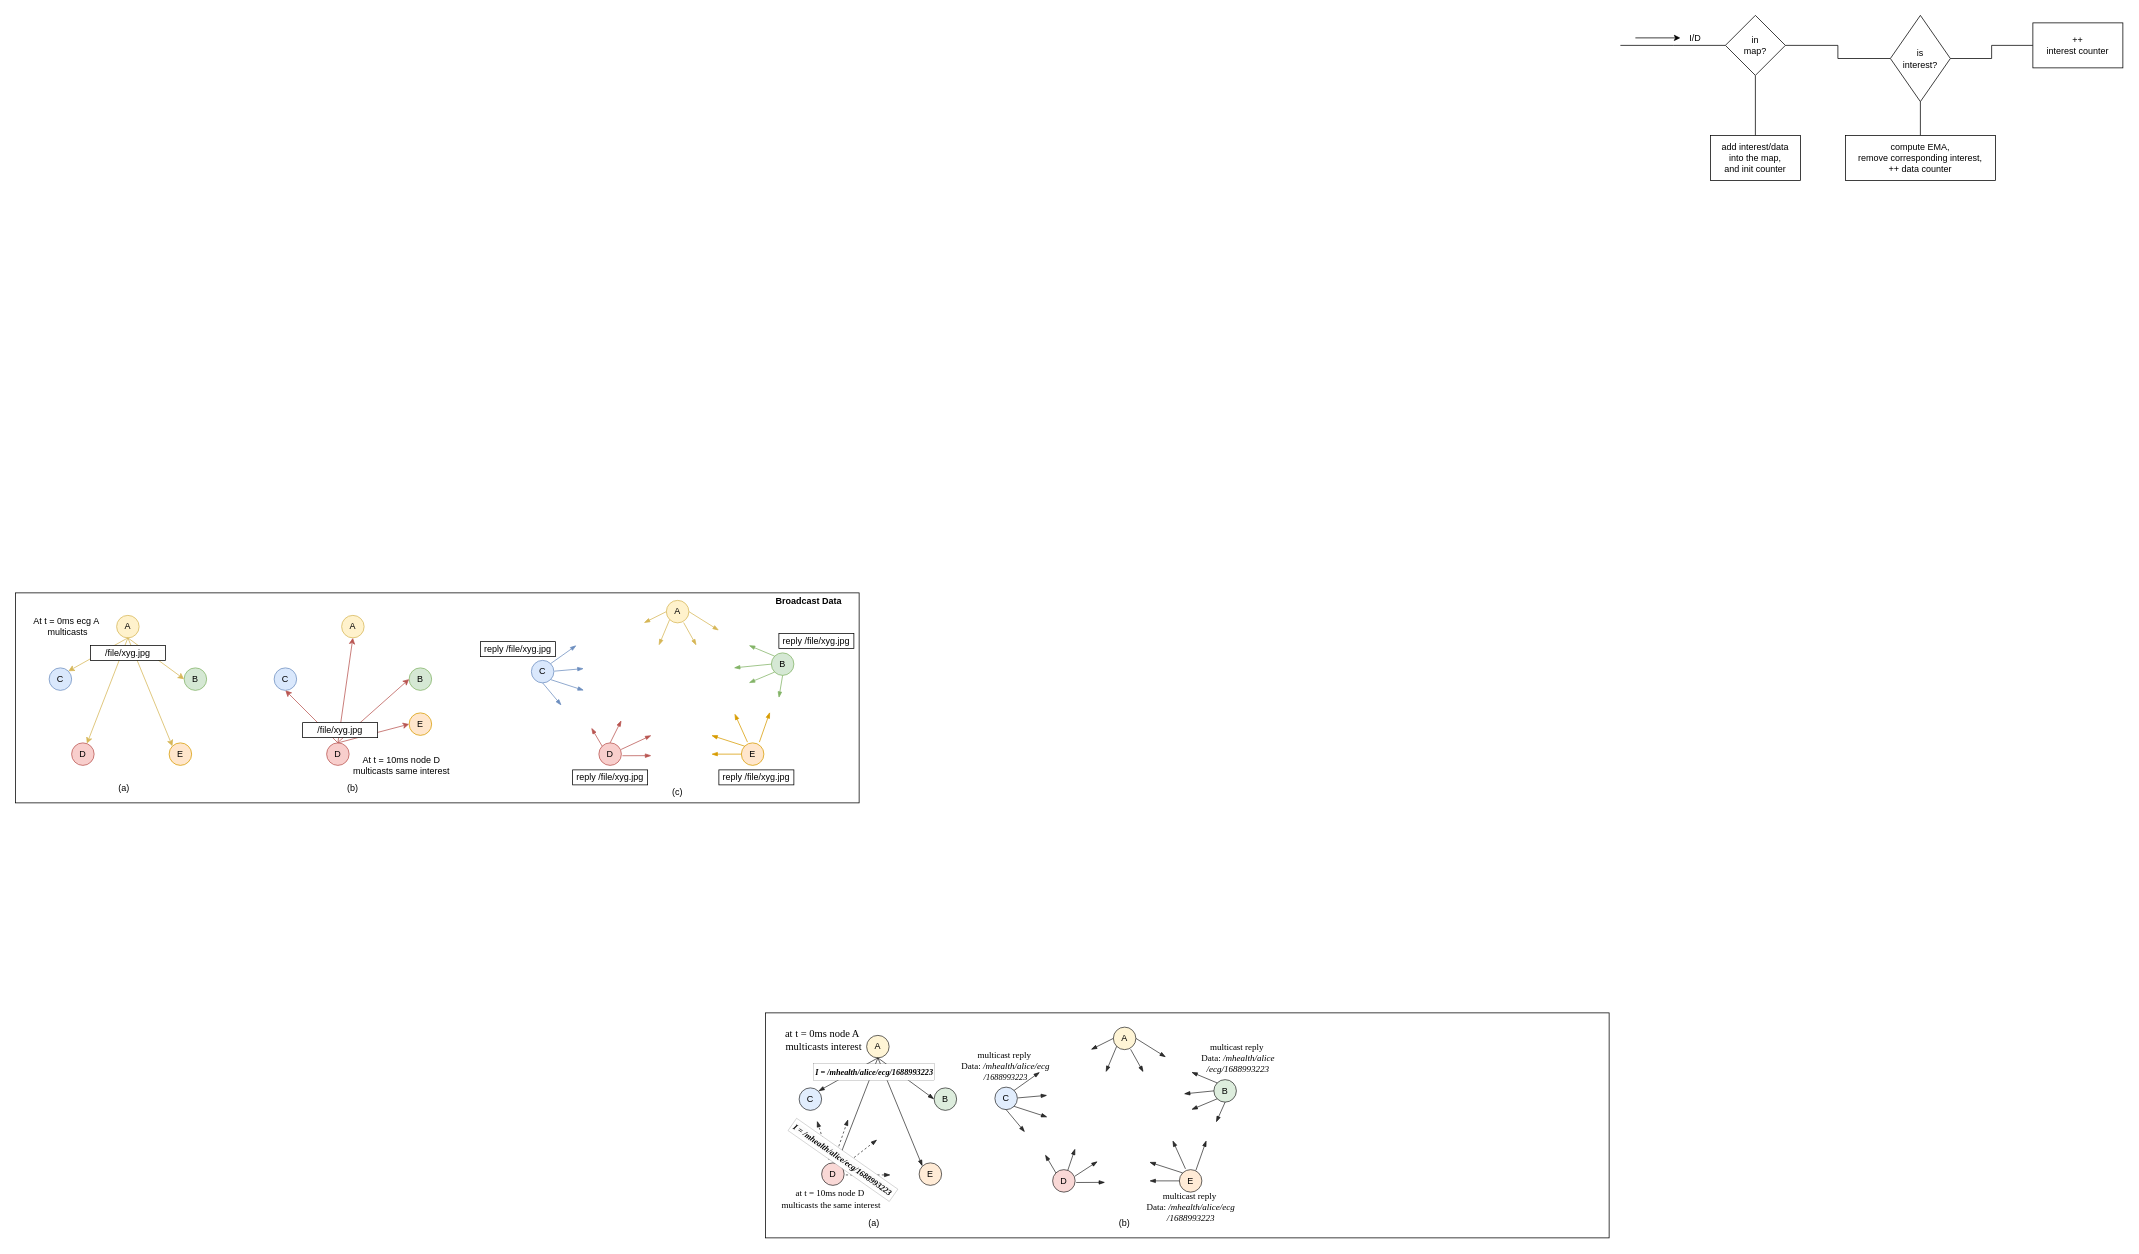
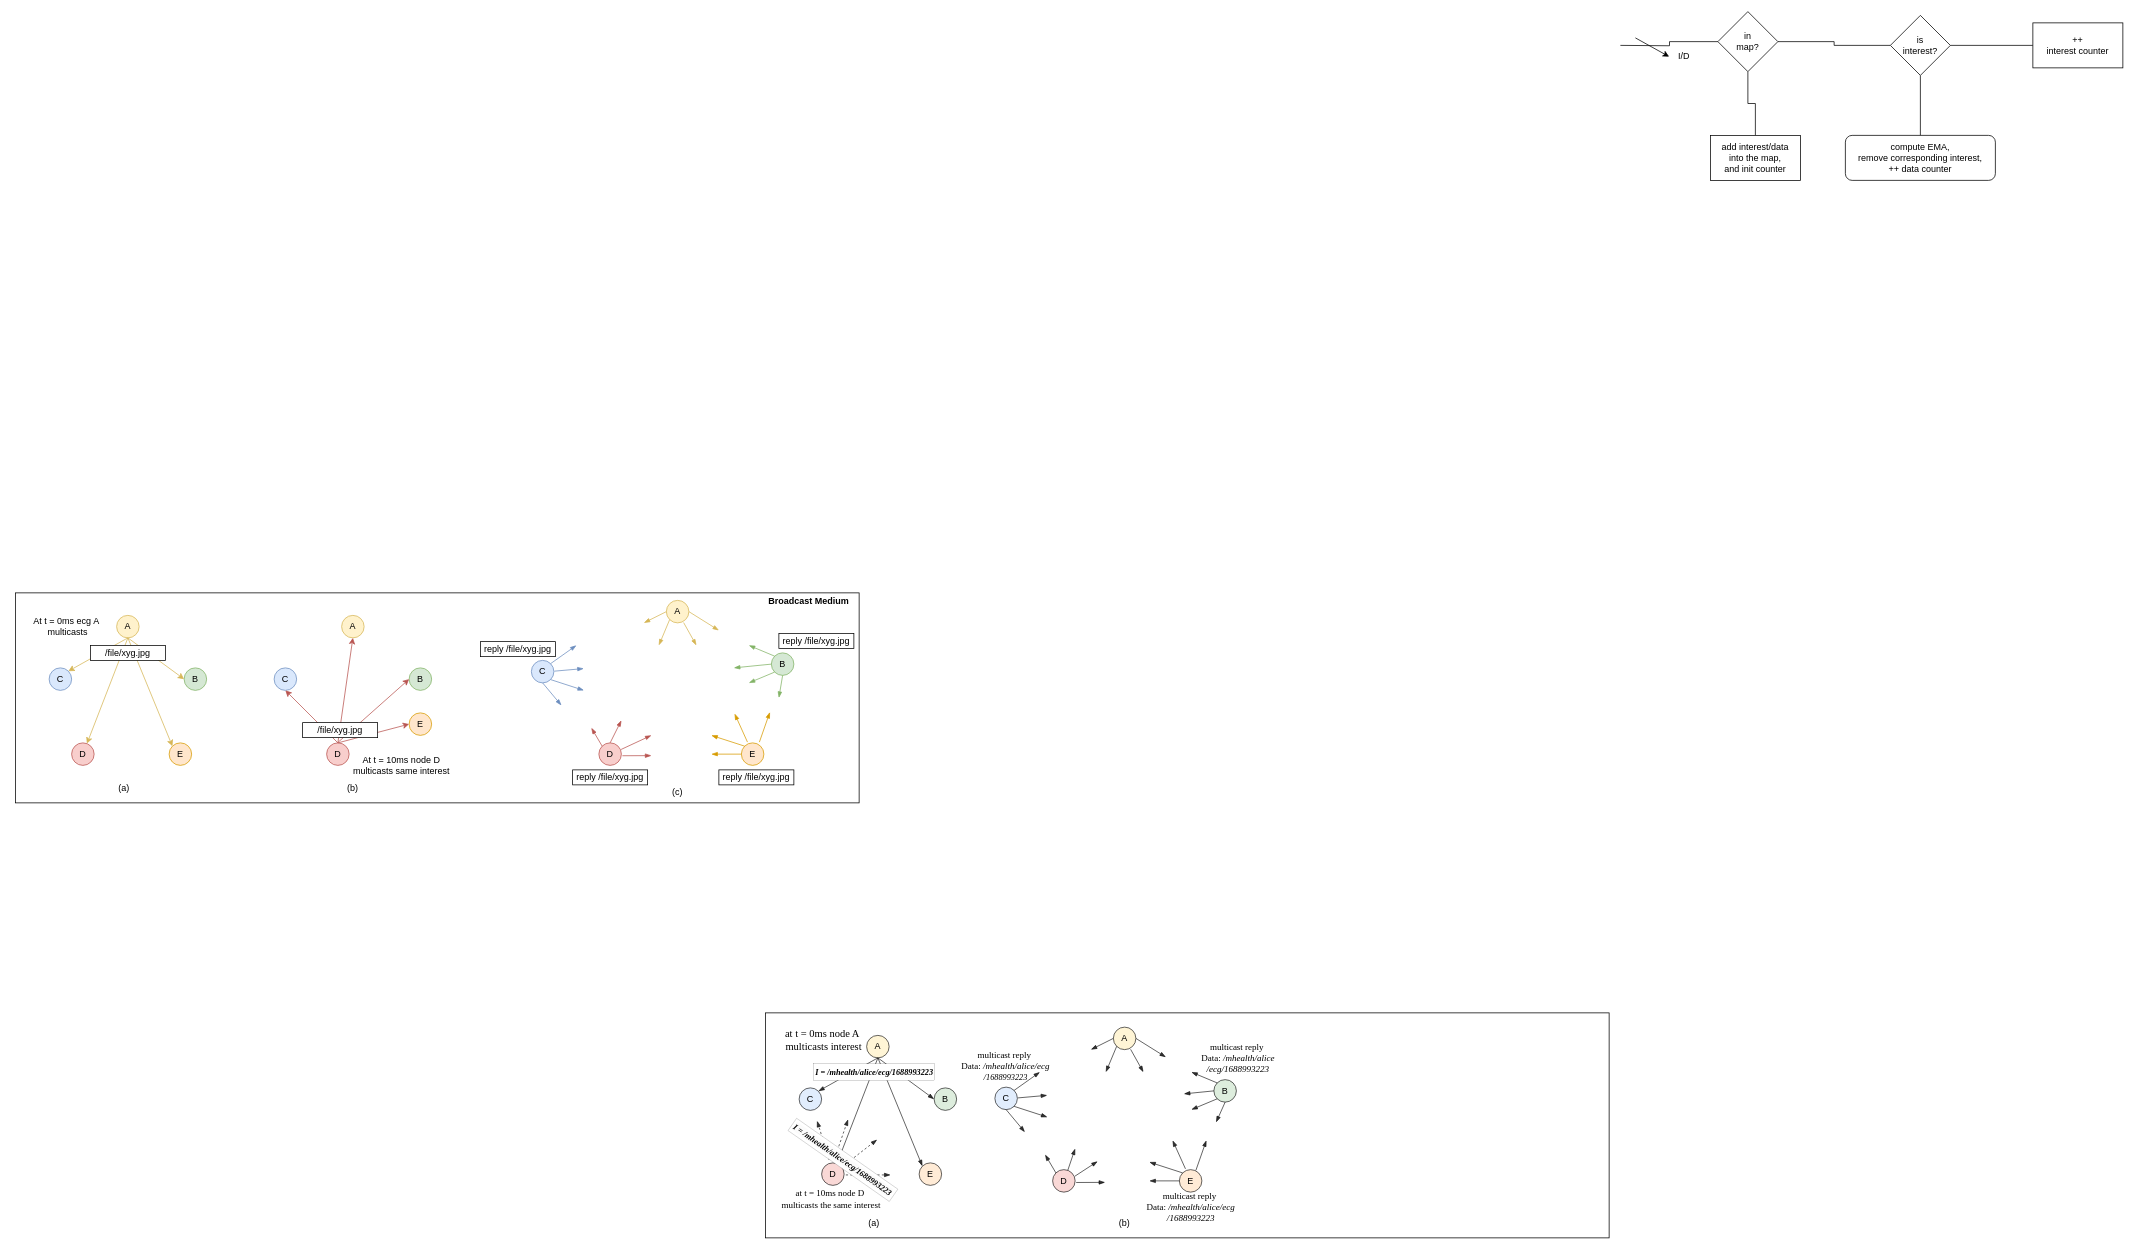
(1695, 38) -> (1684, 57)
(1755, 45) -> (1748, 42)
(1920, 59) -> (1920, 45)
(1920, 158) -> (1920, 158)
(809, 601) -> (809, 601)
